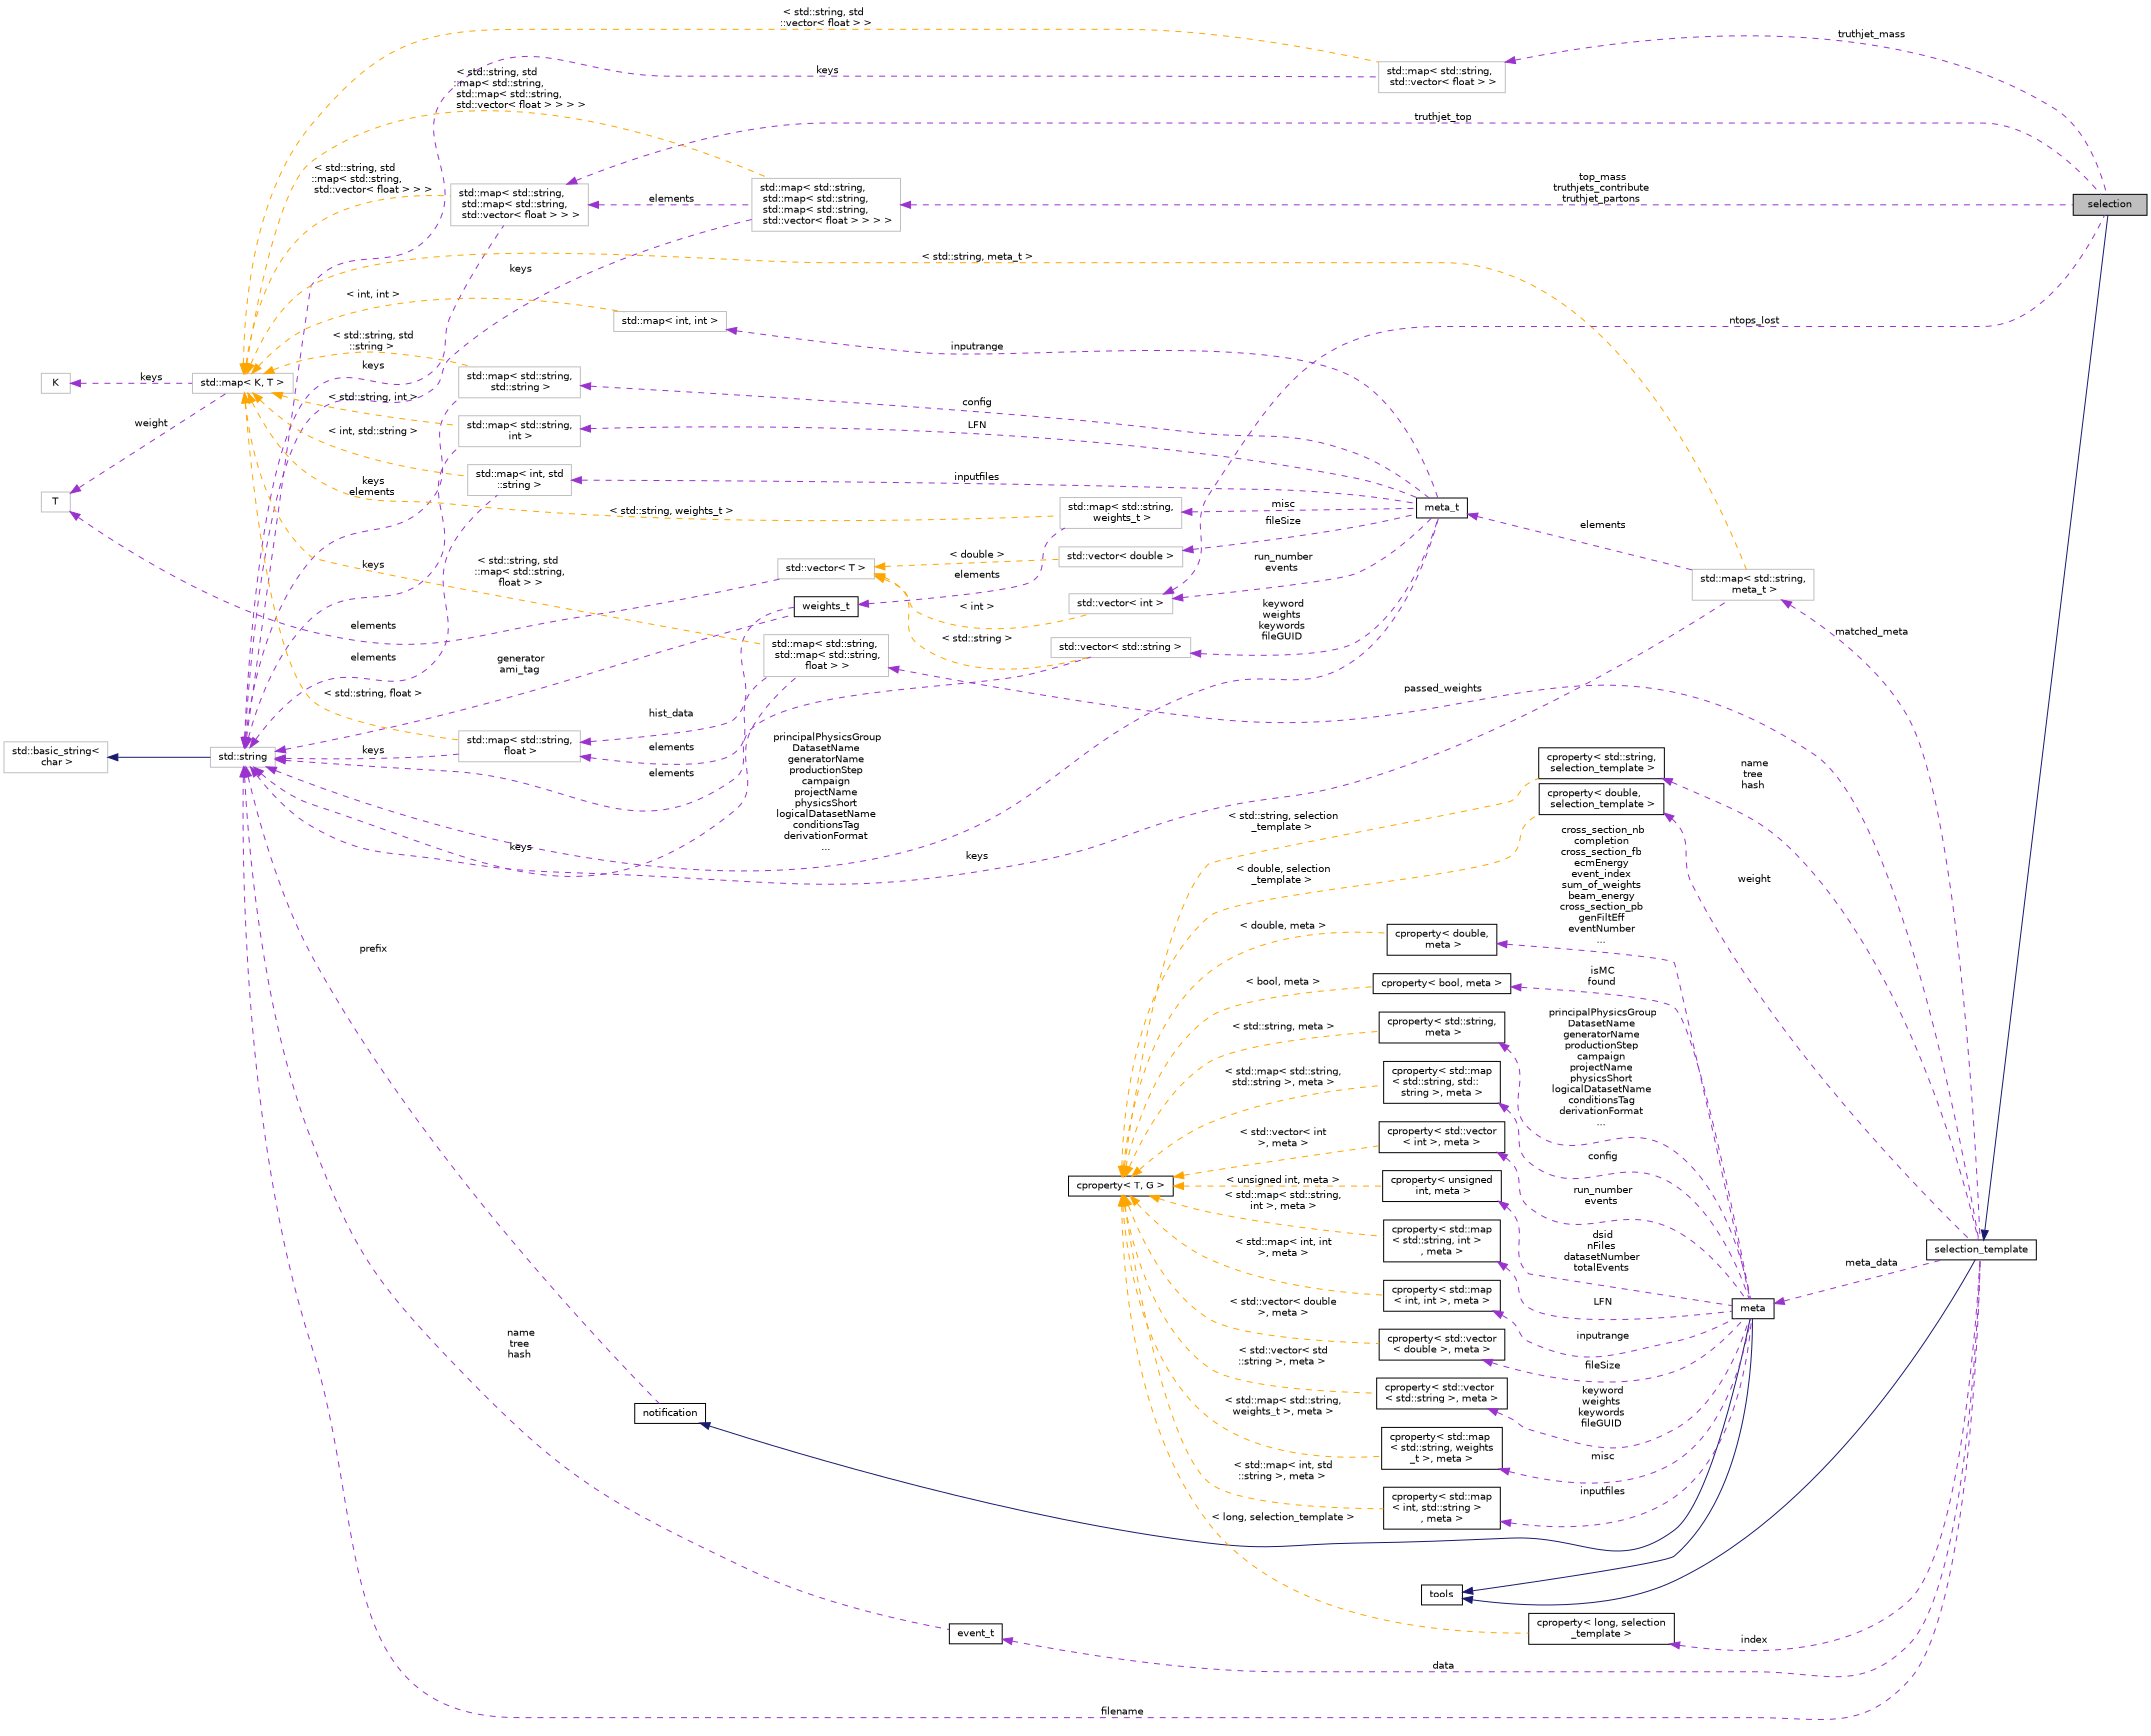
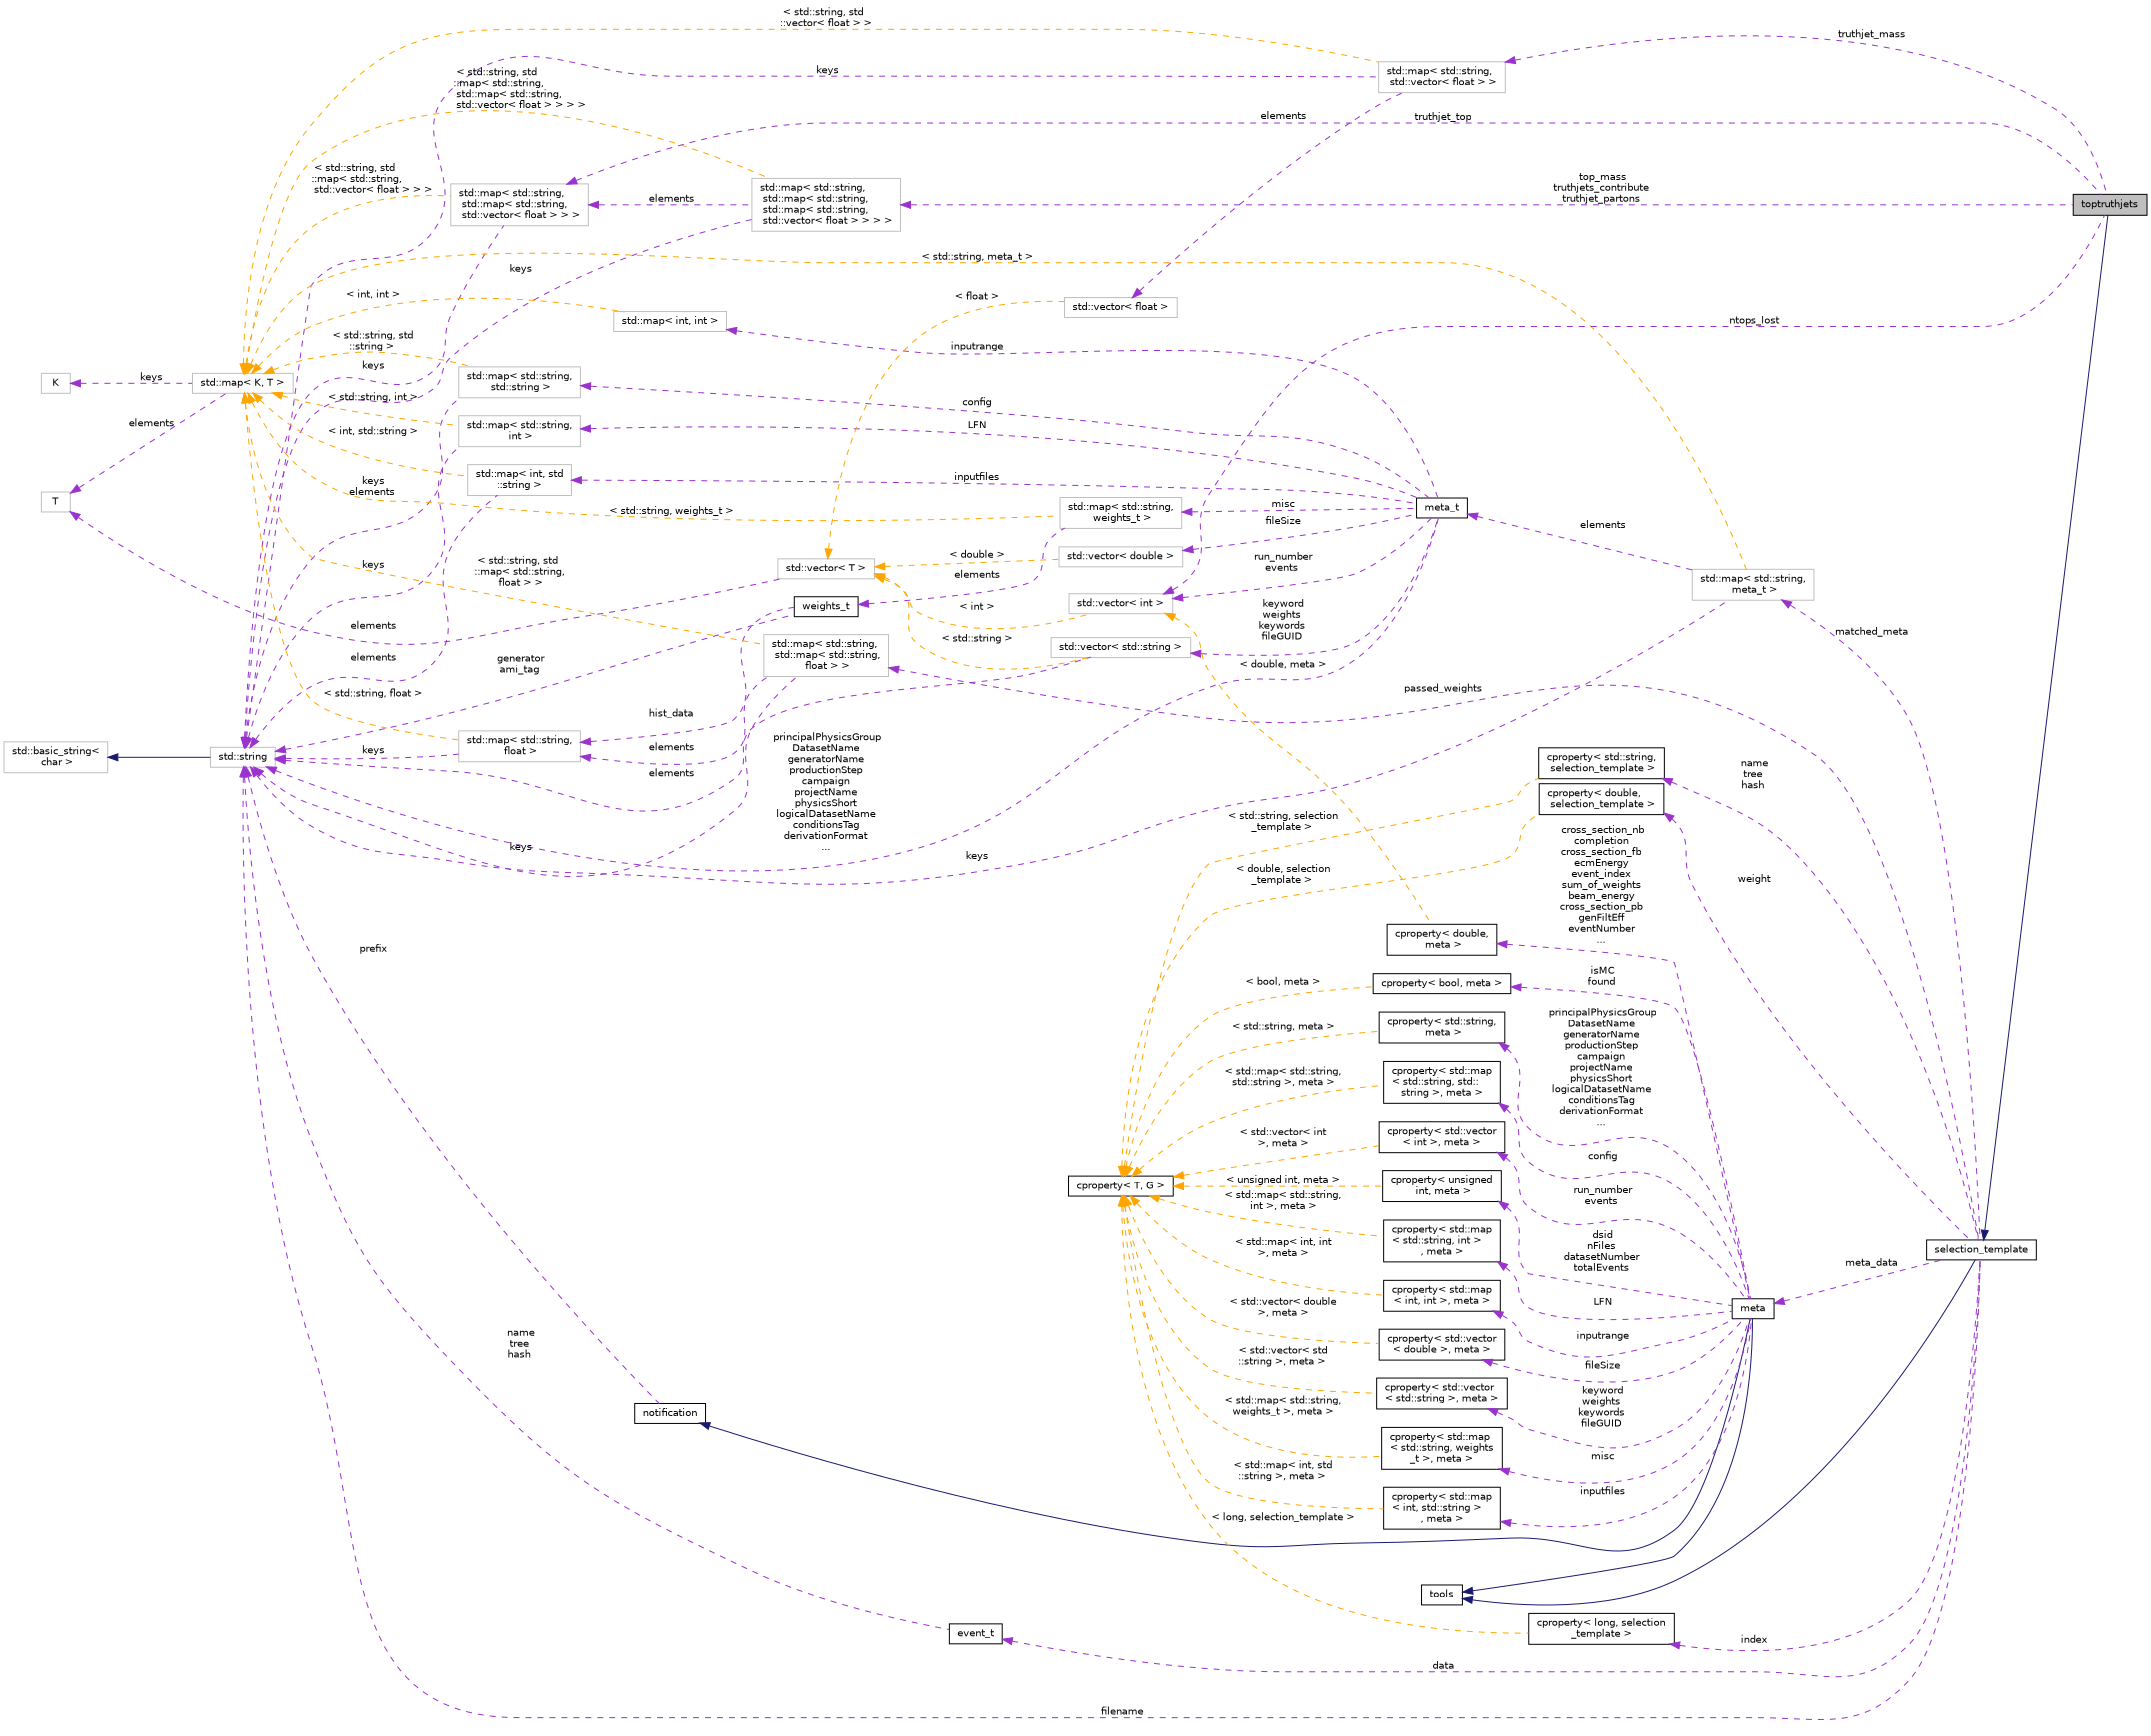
(2110, 205) -> (2110, 205)
none -> (1121, 308)
(150, 424) -> (150, 424)
(1198, 983) -> (1305, 767)
